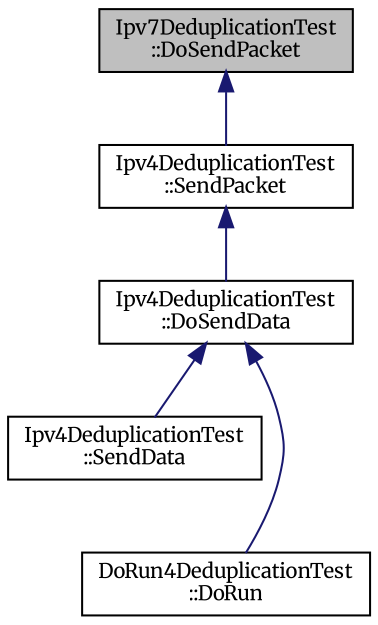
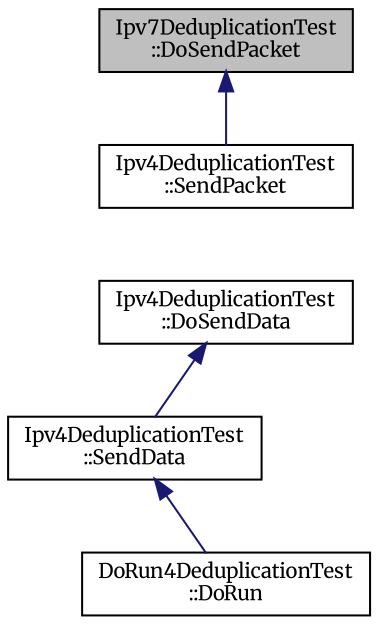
(226, 255) -> none
(283, 458) -> (186, 524)
